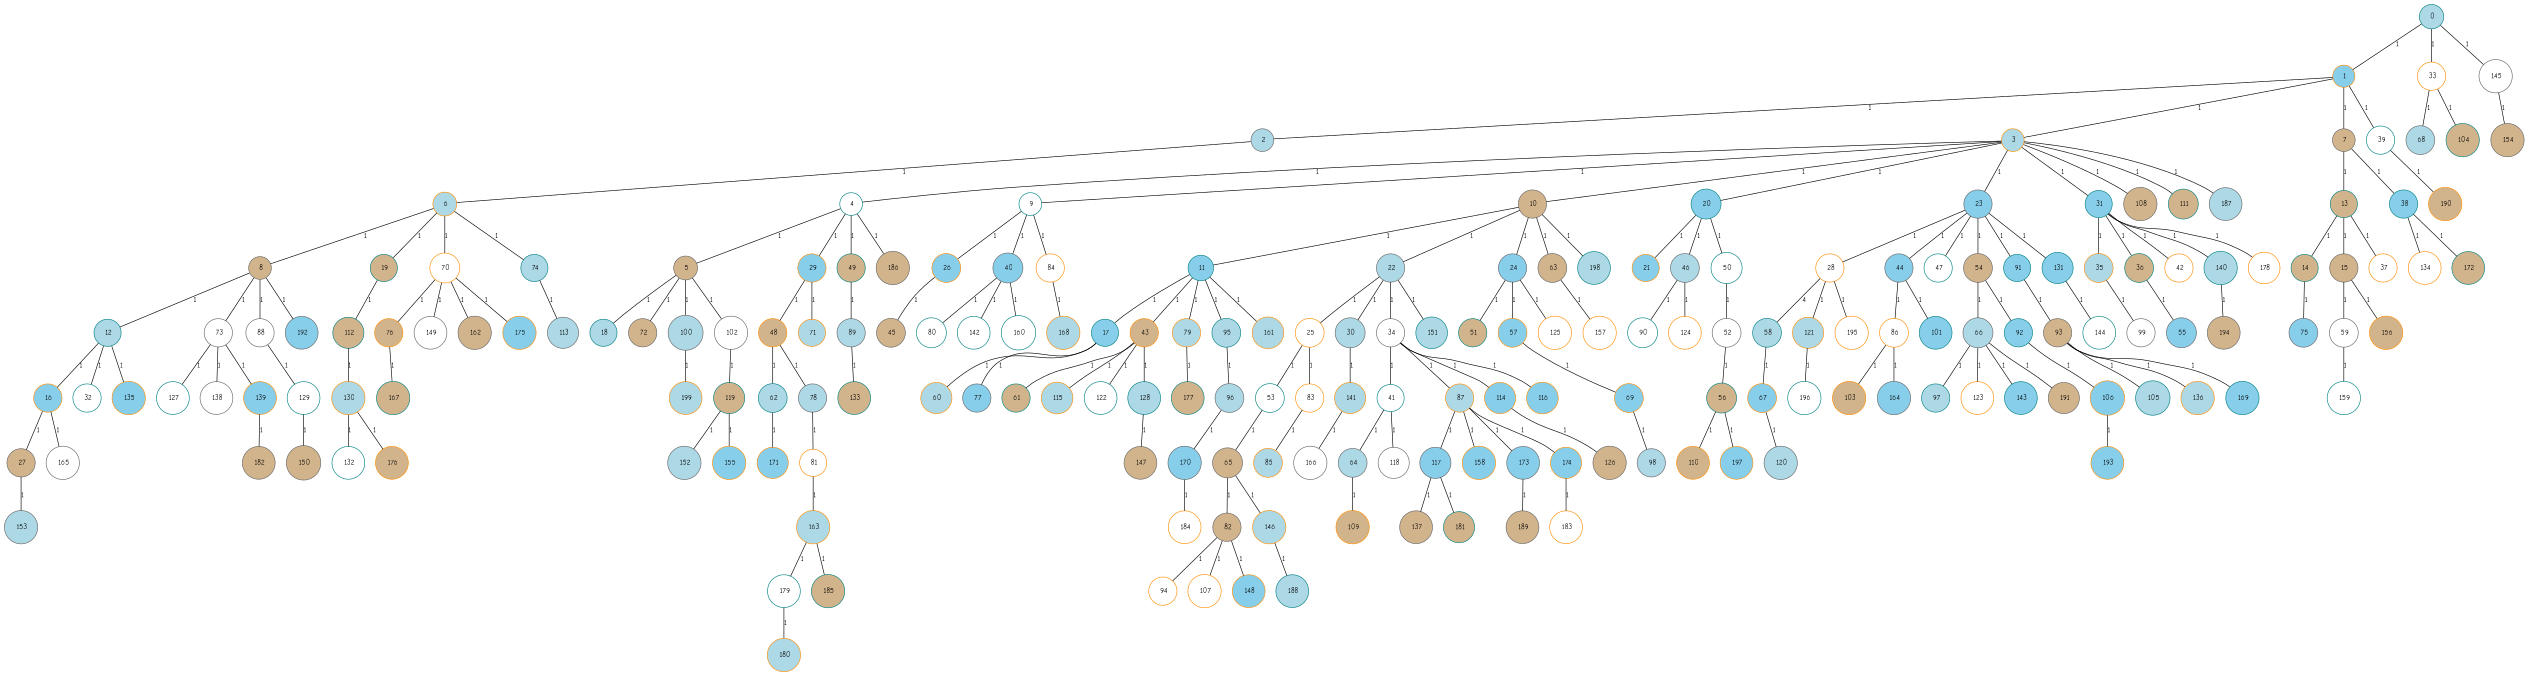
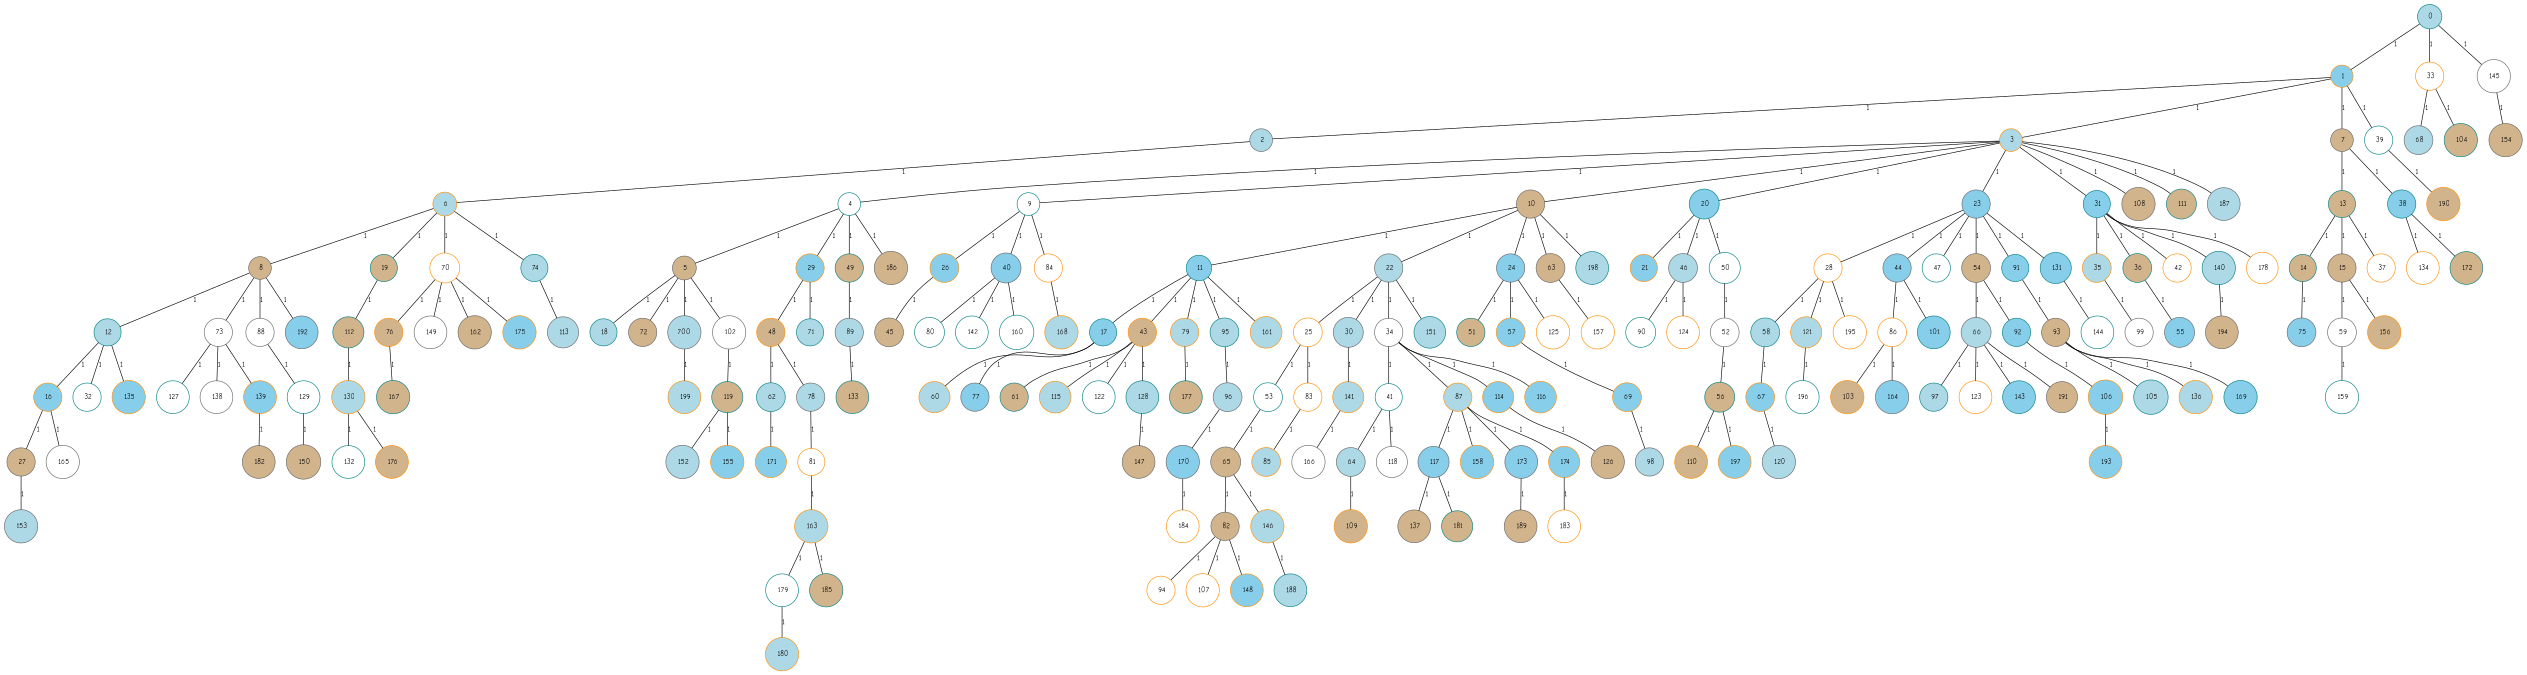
(1805, 300) -> (1802, 300)
(686, 333) -> (684, 332)
(812, 333) -> (810, 332)
